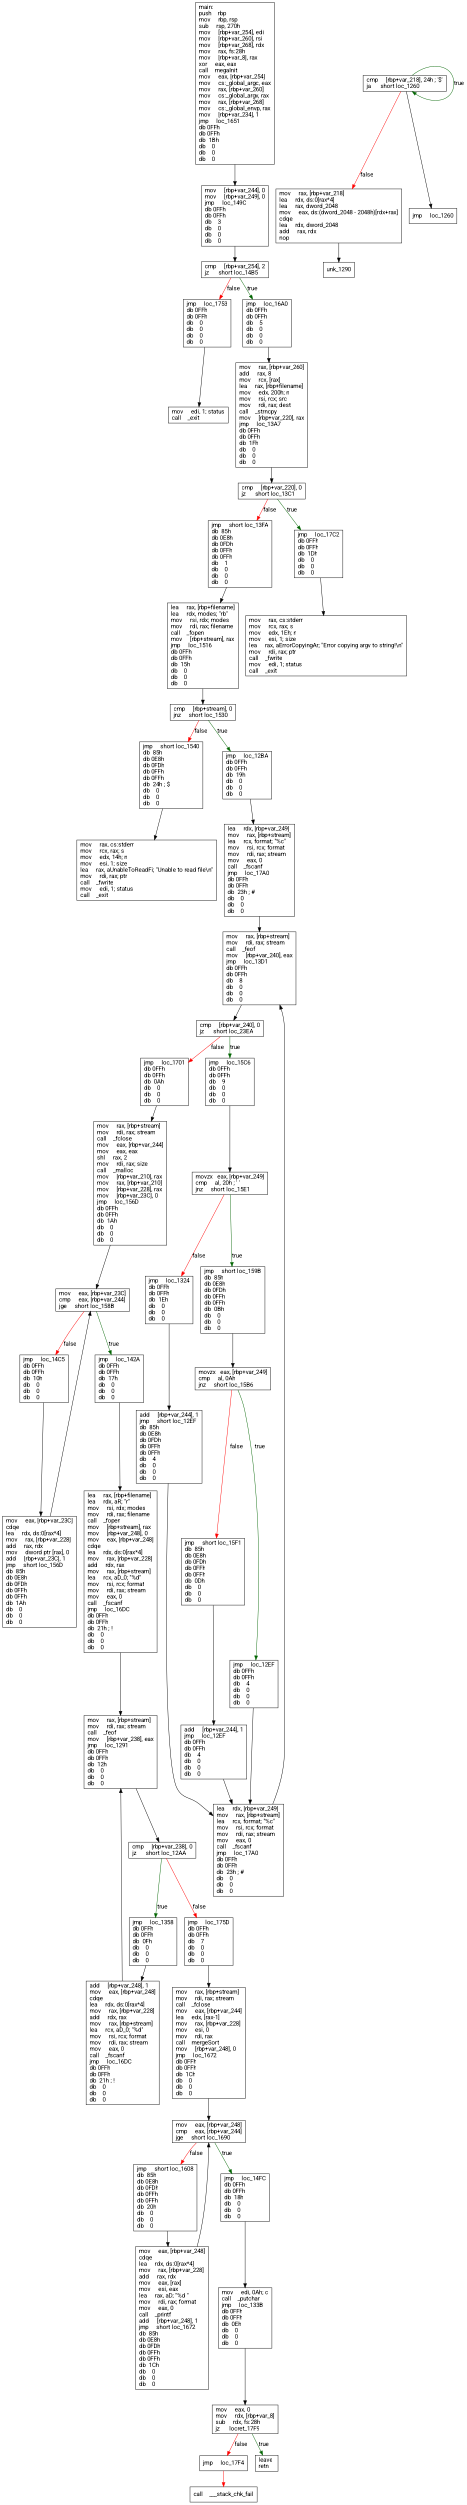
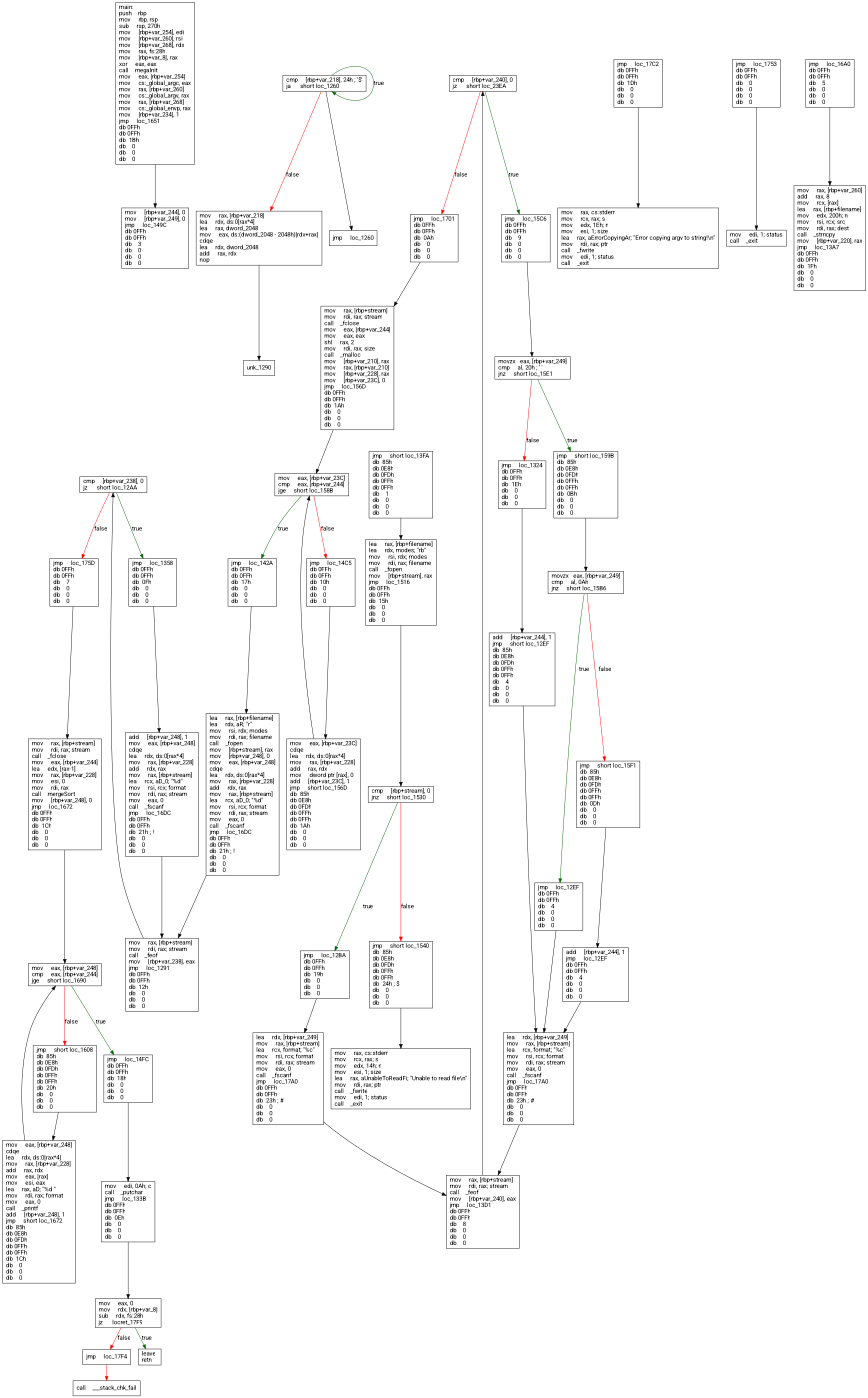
(235, 270) -> none
(272, 491) -> none
